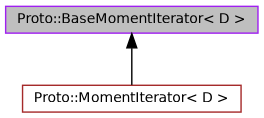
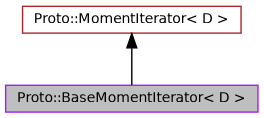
(132, 67) -> (132, 67)
